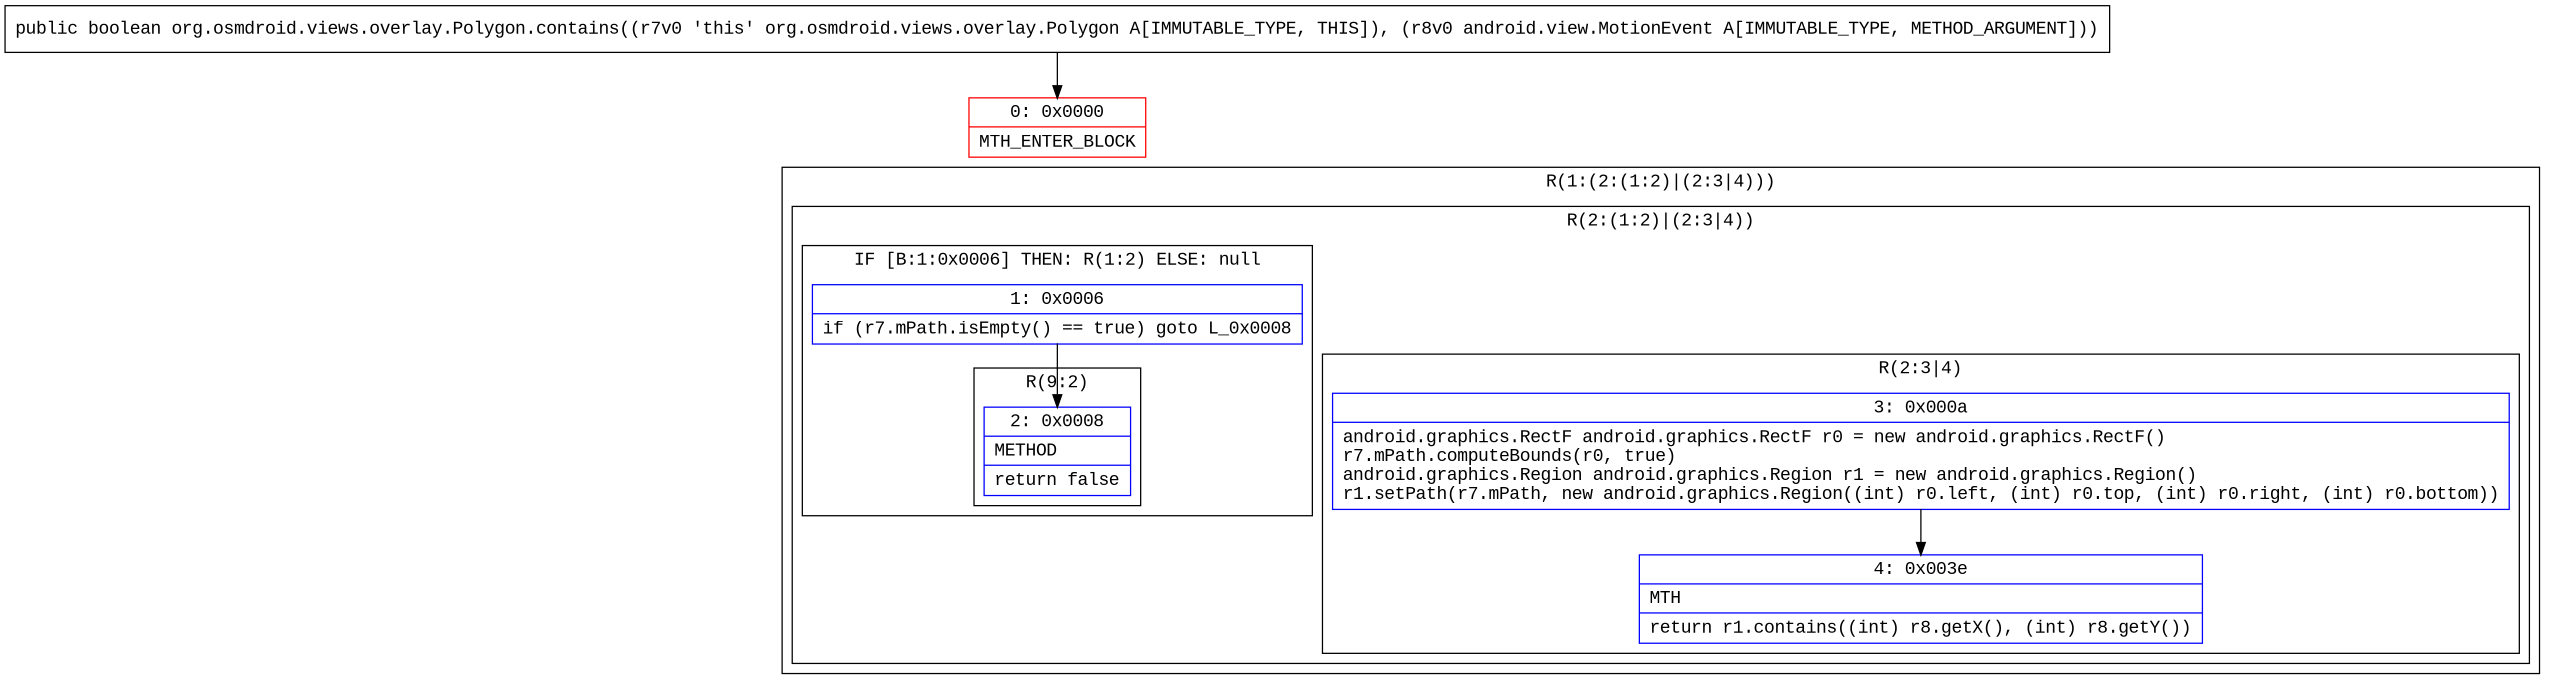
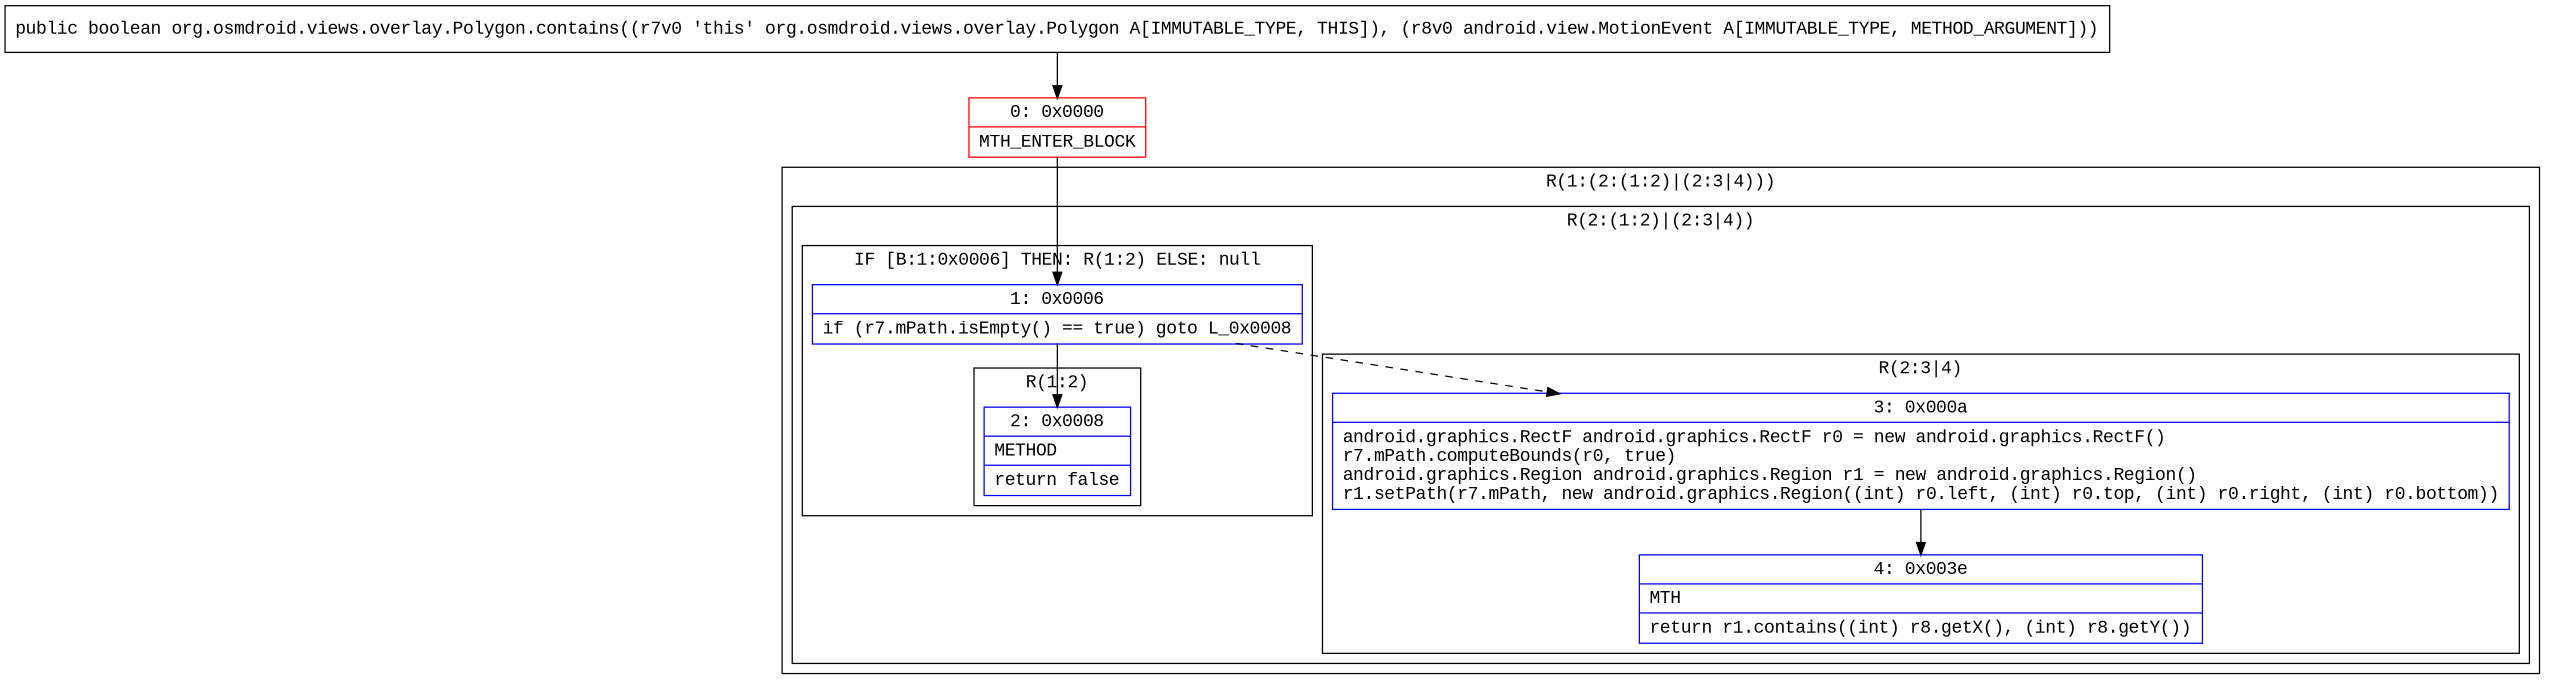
none -> (1057, 214)
none -> (1391, 368)
(1057, 383) -> (1057, 383)
